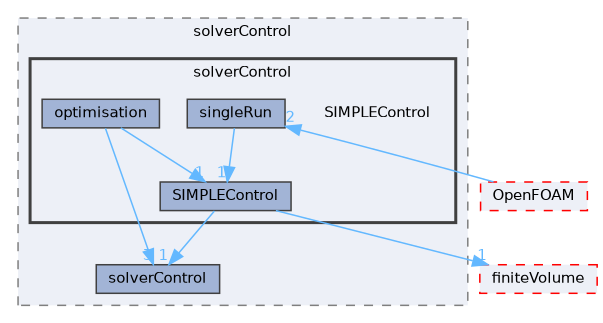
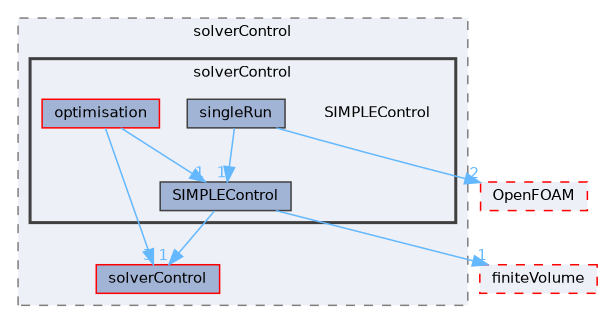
(101, 114) -> (101, 114)
(397, 155) -> (371, 154)
(158, 279) -> (158, 279)
